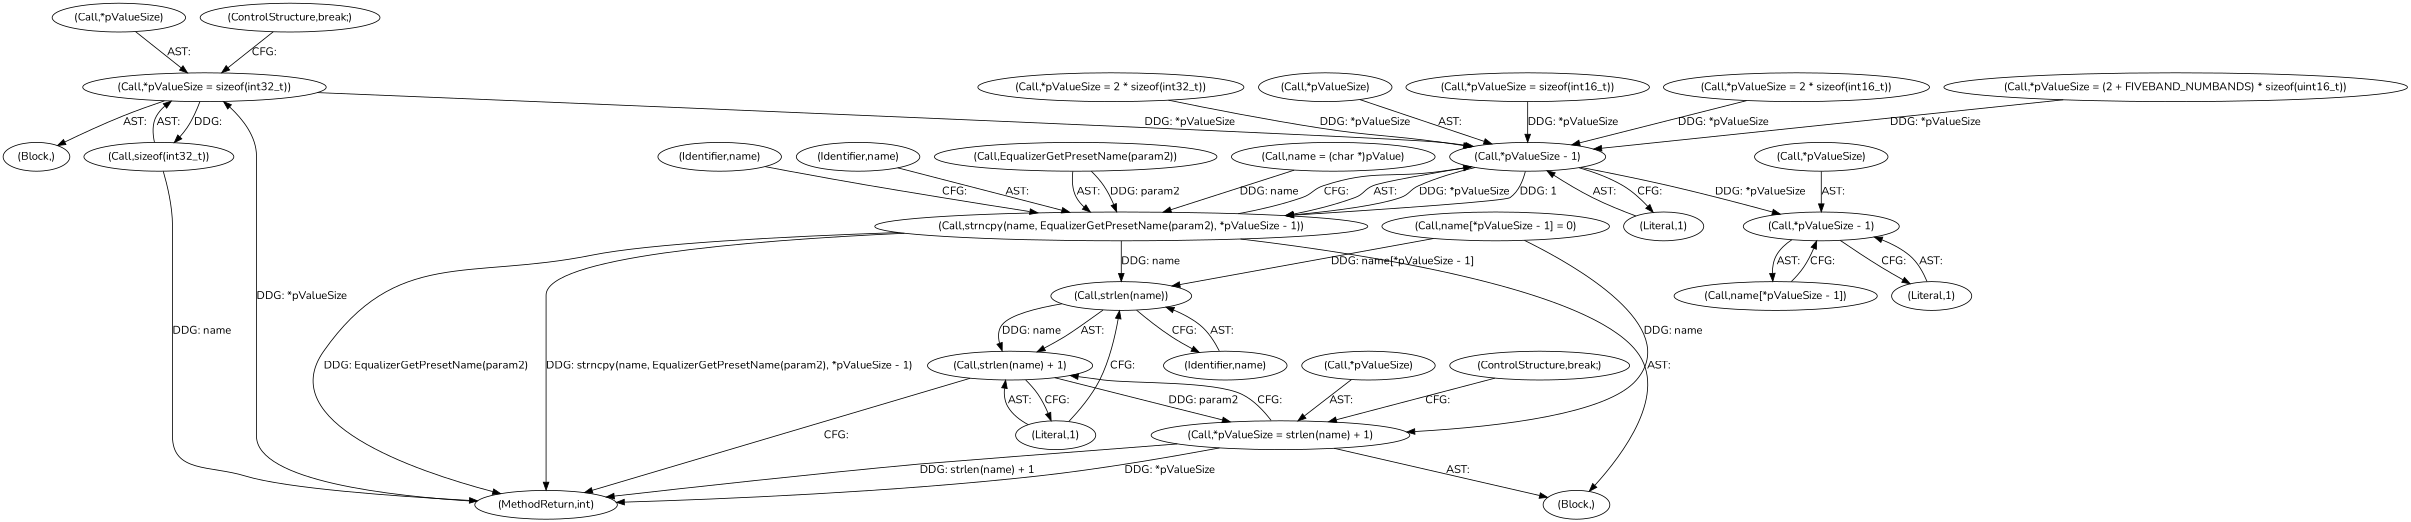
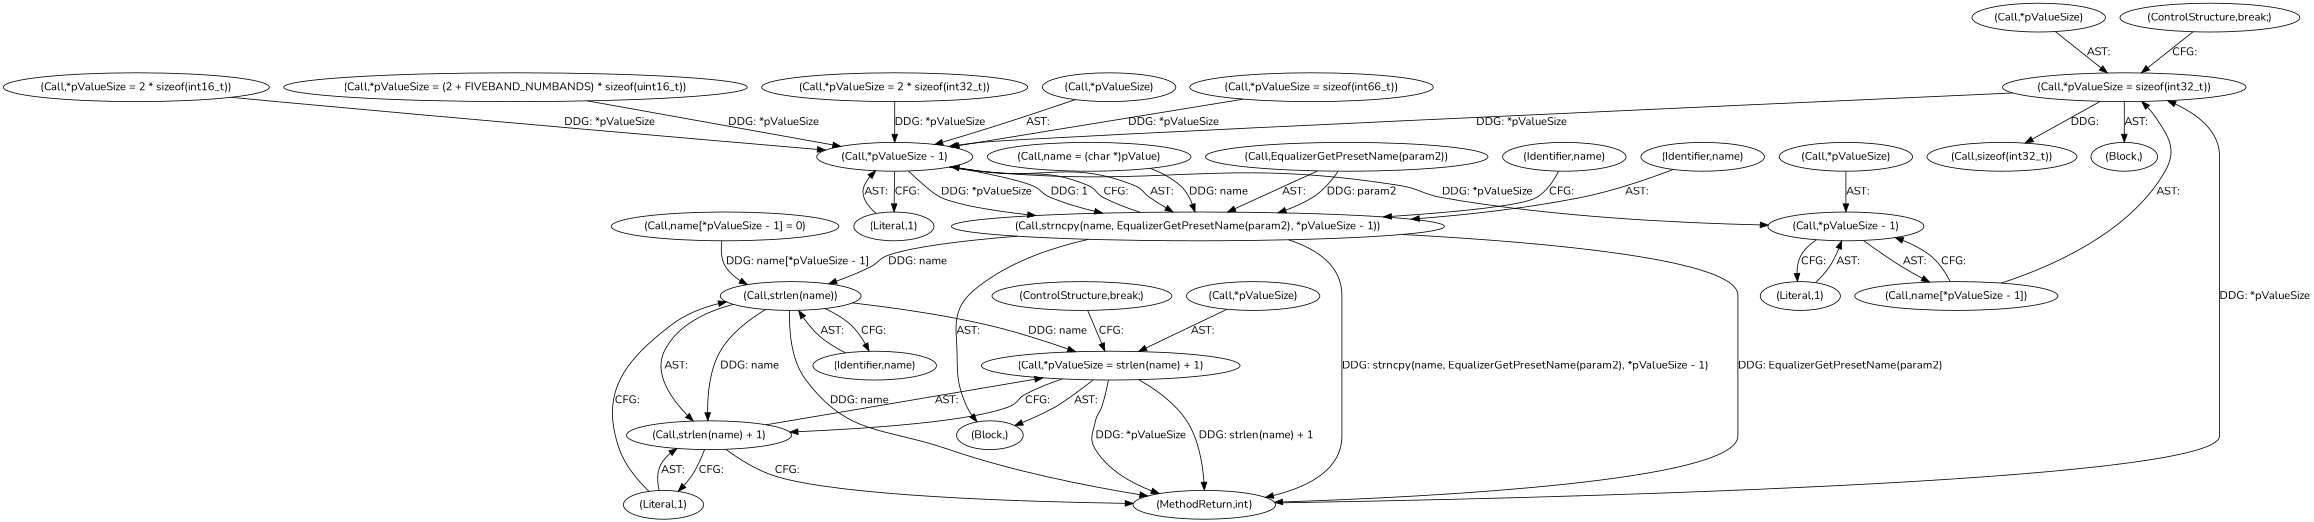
(1528, 87) -> (1312, 87)
(154, 122) -> (2122, 220)
(1626, 389) -> (962, 319)
(1204, 400) -> (948, 400)
(182, 459) -> (930, 444)
